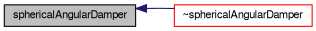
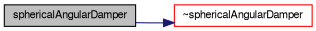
(161, 8) -> (150, 23)
